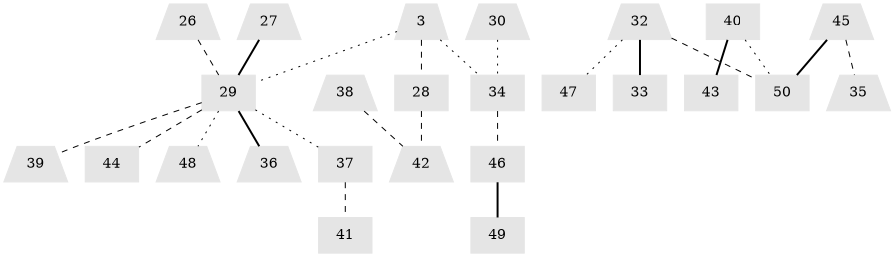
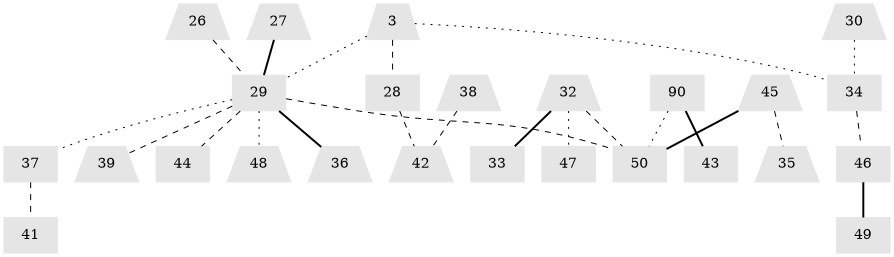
(733, 22) -> (677, 93)
none -> (442, 120)
